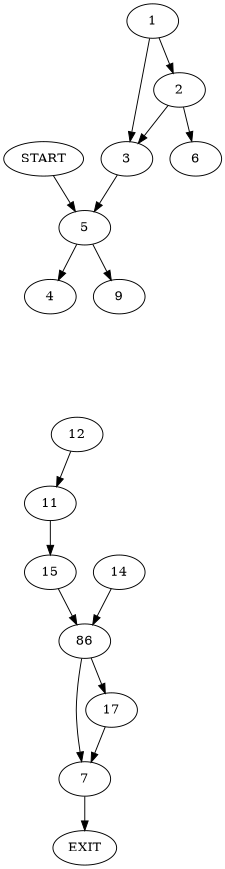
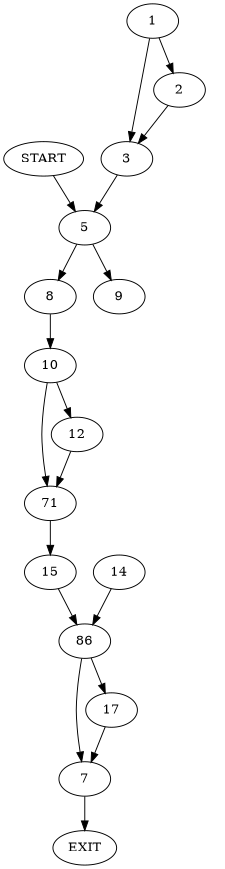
(196, 159) -> none
(50, 297) -> (50, 297)
none -> (50, 366)
(50, 503) -> (50, 503)
